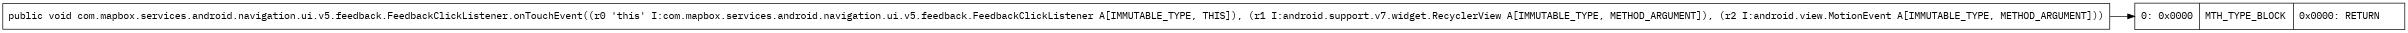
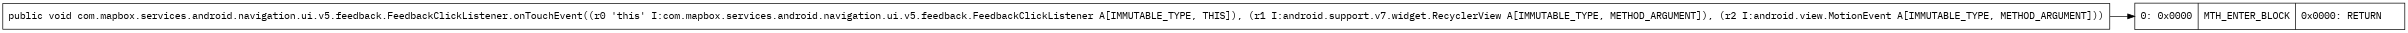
(2245, 16) -> (2247, 16)
